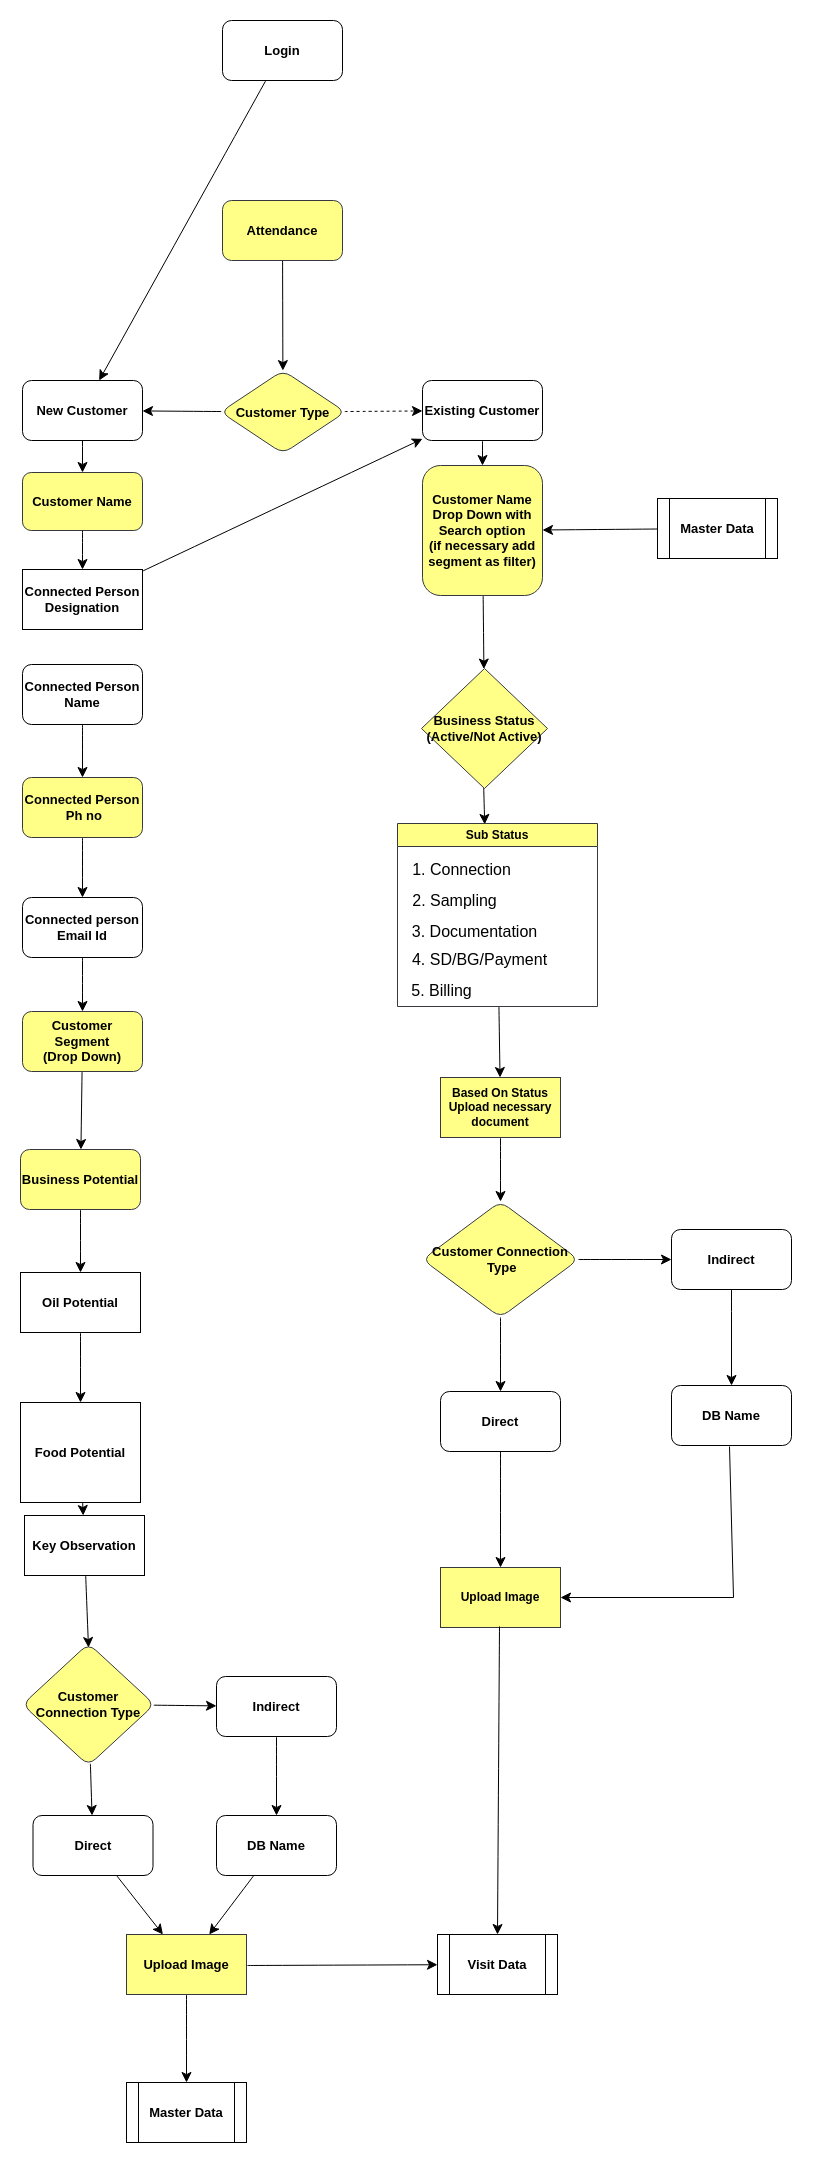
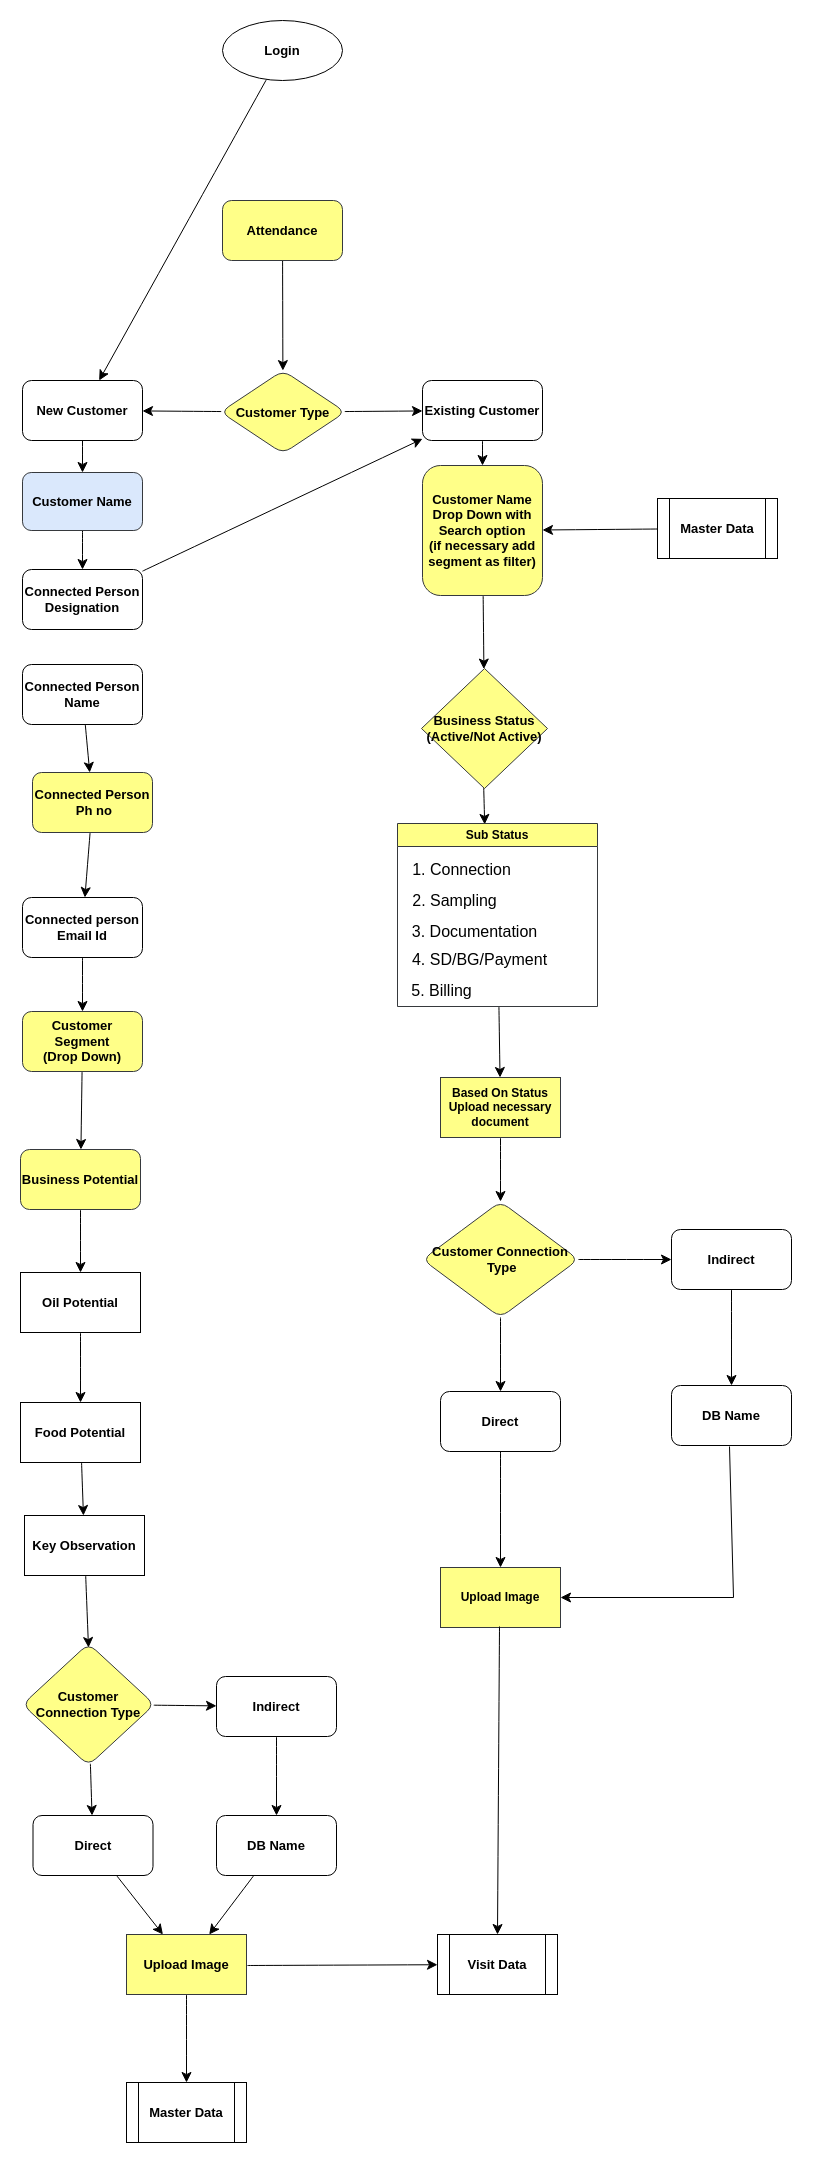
(283, 51) -> (283, 51)
(379, 411) -> (379, 411)
(83, 502) -> (83, 502)
(83, 600) -> (83, 600)
(83, 808) -> (93, 803)
(81, 1453) -> (81, 1433)
